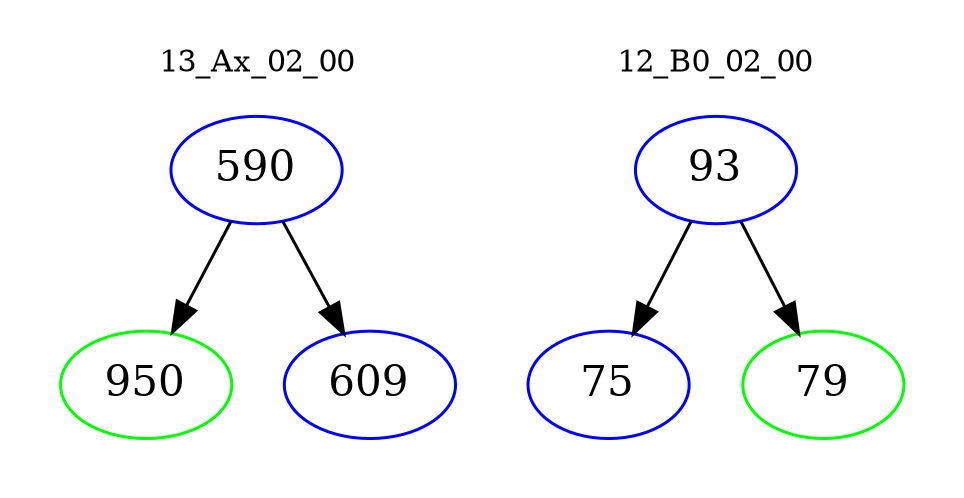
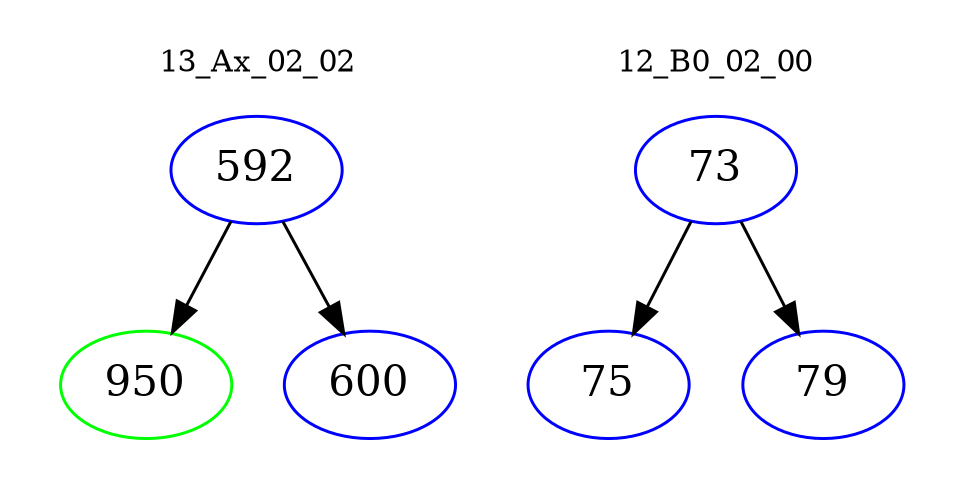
(258, 64) -> (258, 64)
(257, 170) -> (257, 170)
(716, 170) -> (716, 170)
(370, 385) -> (370, 385)
(823, 385) -> (823, 385)
